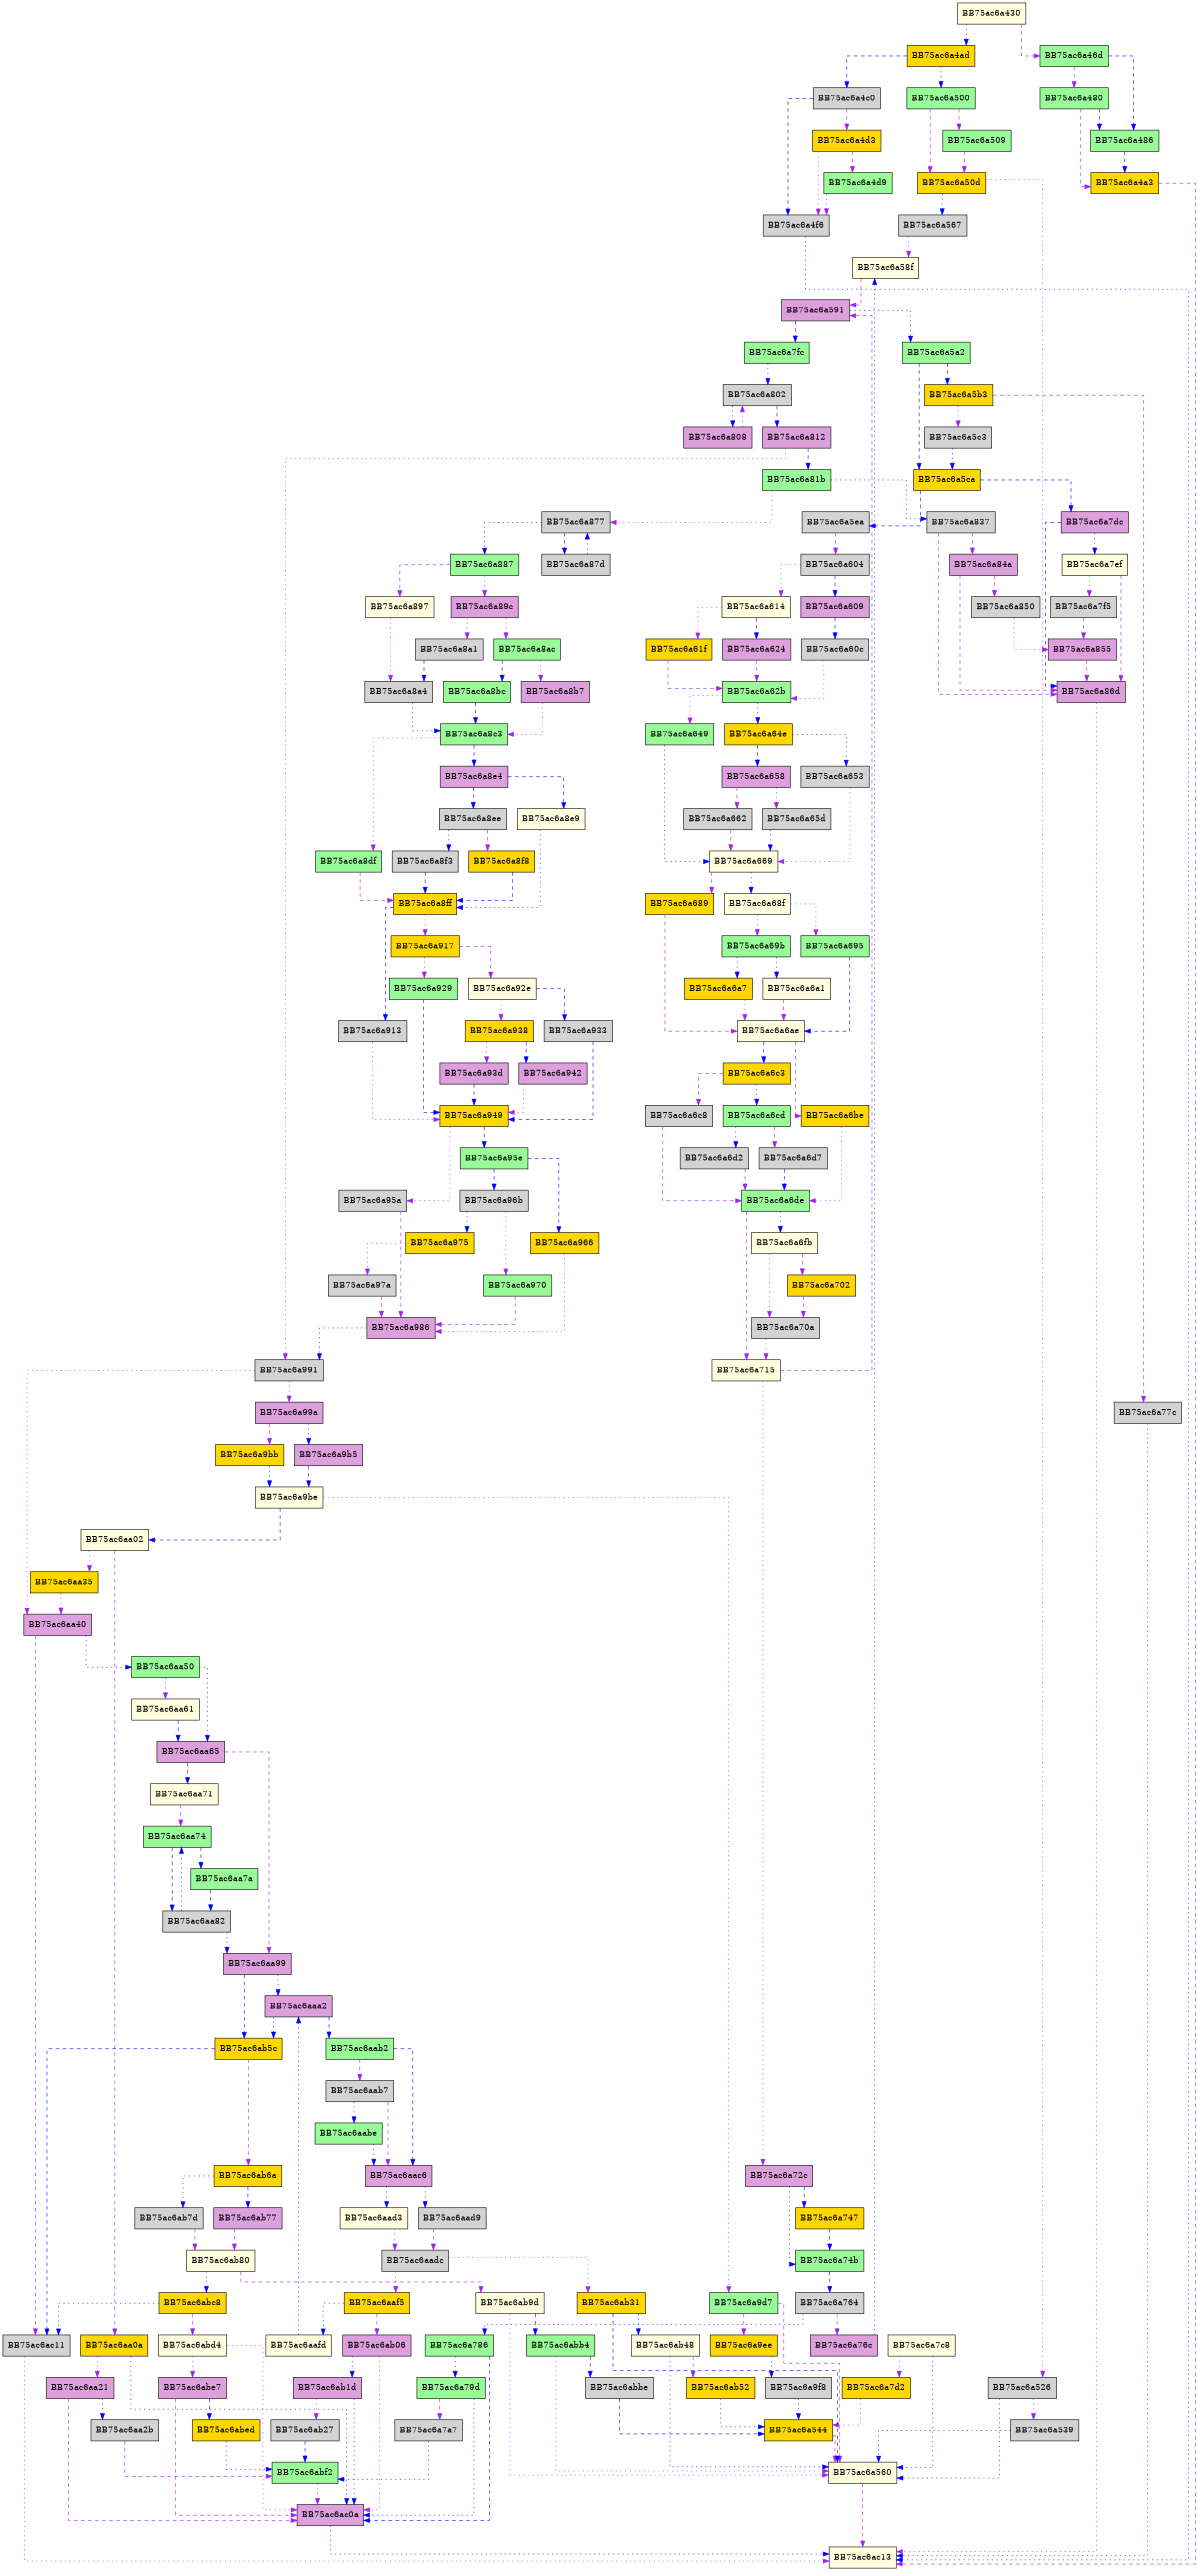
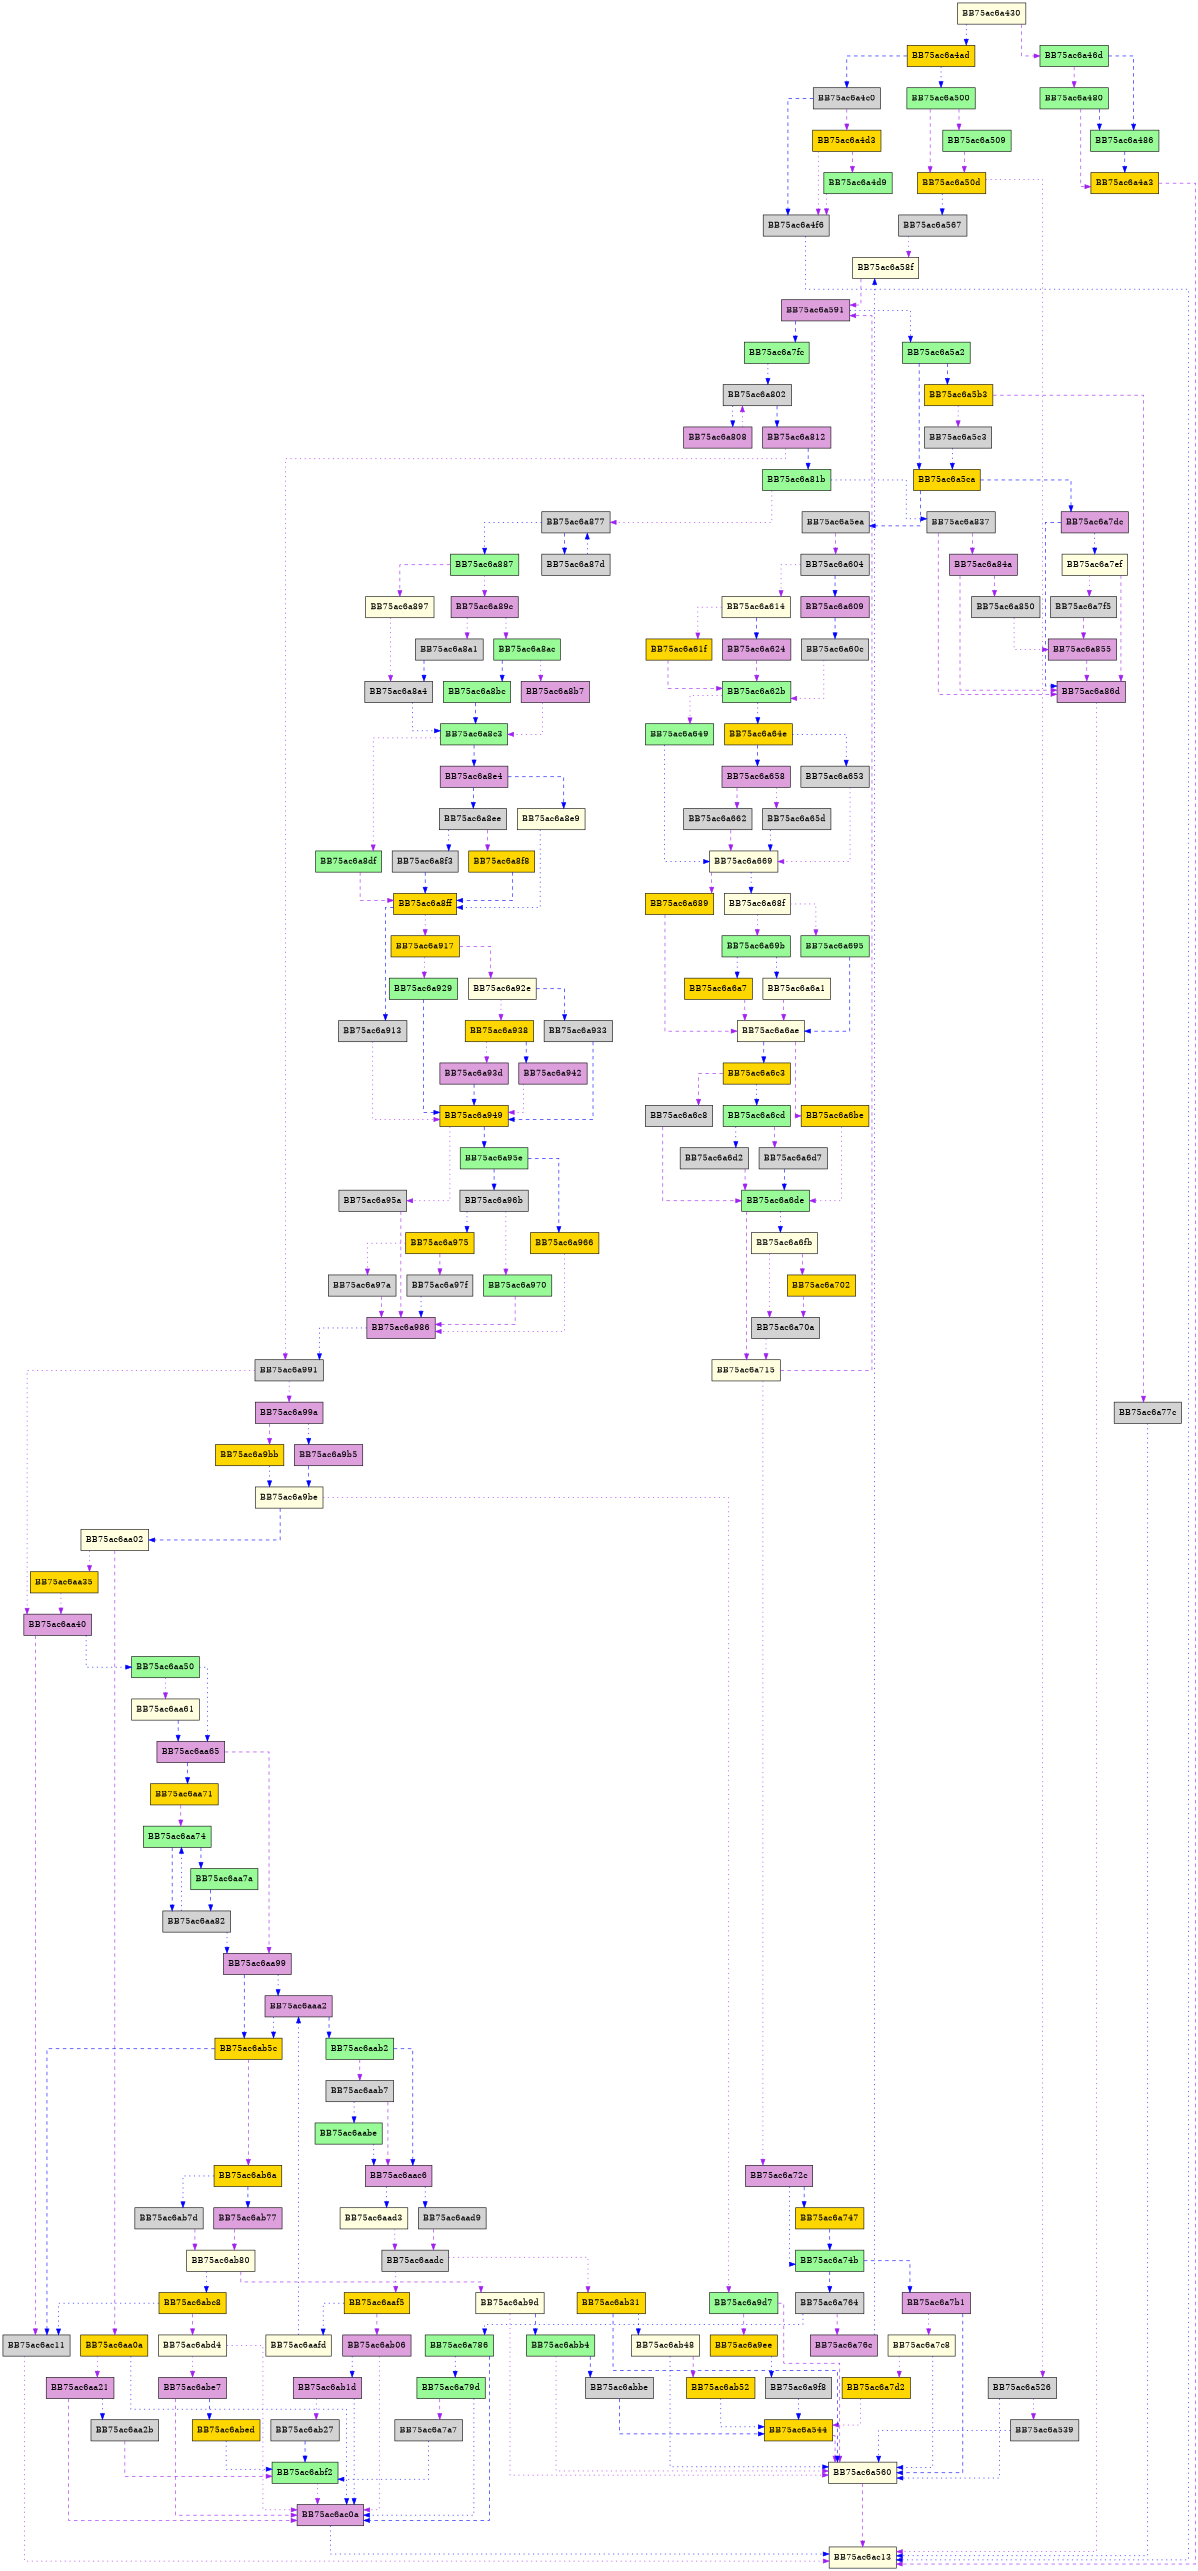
(745, 1007) -> (745, 1007)
none -> (440, 1286)
(184, 1794) -> (184, 1794)
none -> (936, 2303)
